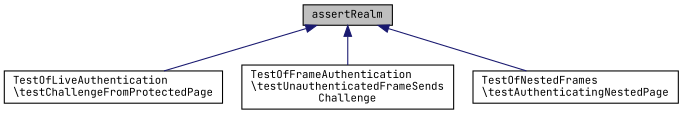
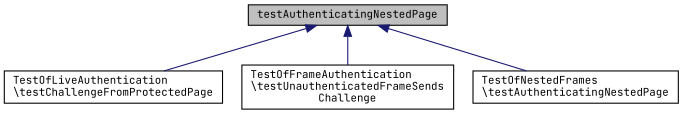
(348, 15) -> (348, 15)
